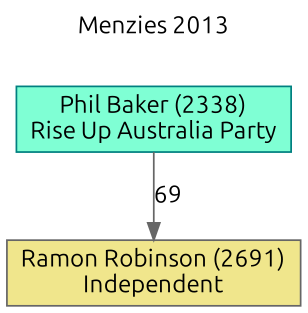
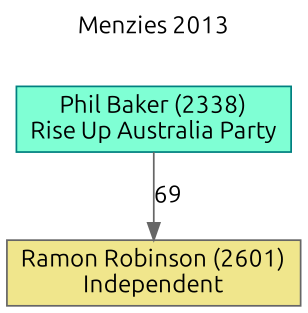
(154, 273) -> (154, 273)
